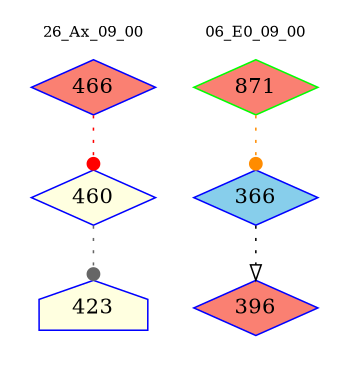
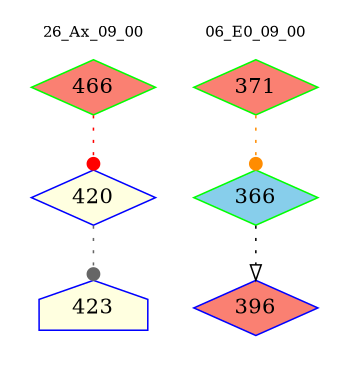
(93, 87) -> (93, 87)
(256, 87) -> (256, 87)
(93, 198) -> (93, 198)
(256, 198) -> (256, 198)
